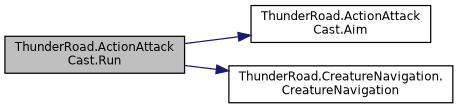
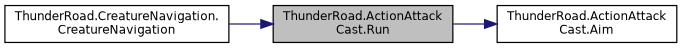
(200, 67) -> (245, 24)
